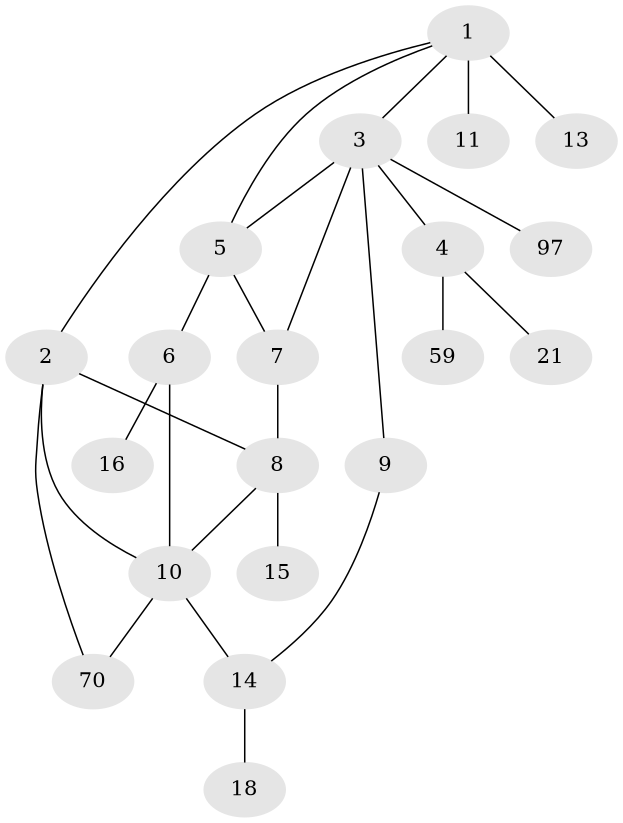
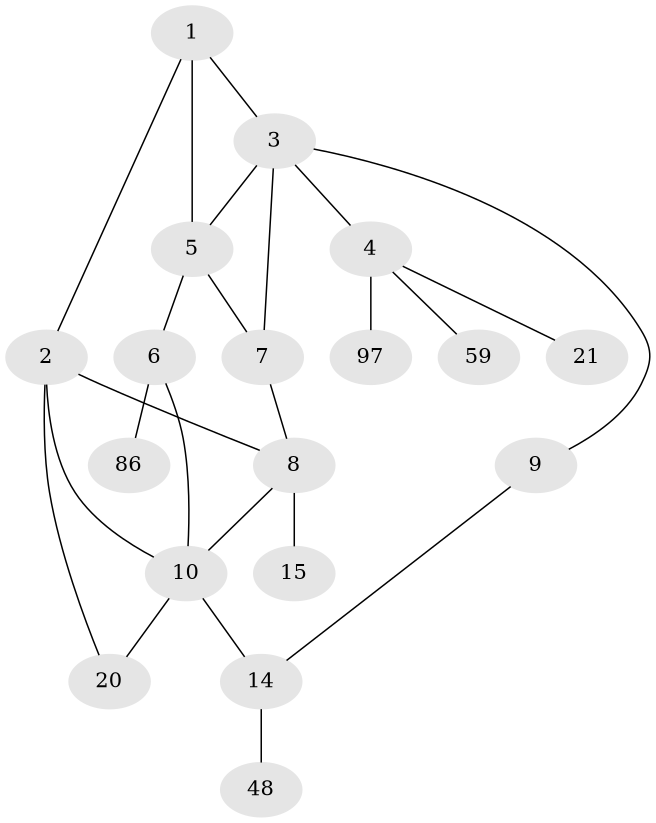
(468, 141) -> none
(577, 141) -> none
(455, 195) -> (371, 303)
(113, 465) -> (129, 465)
(93, 682) -> (110, 682)
(245, 790) -> (261, 790)
